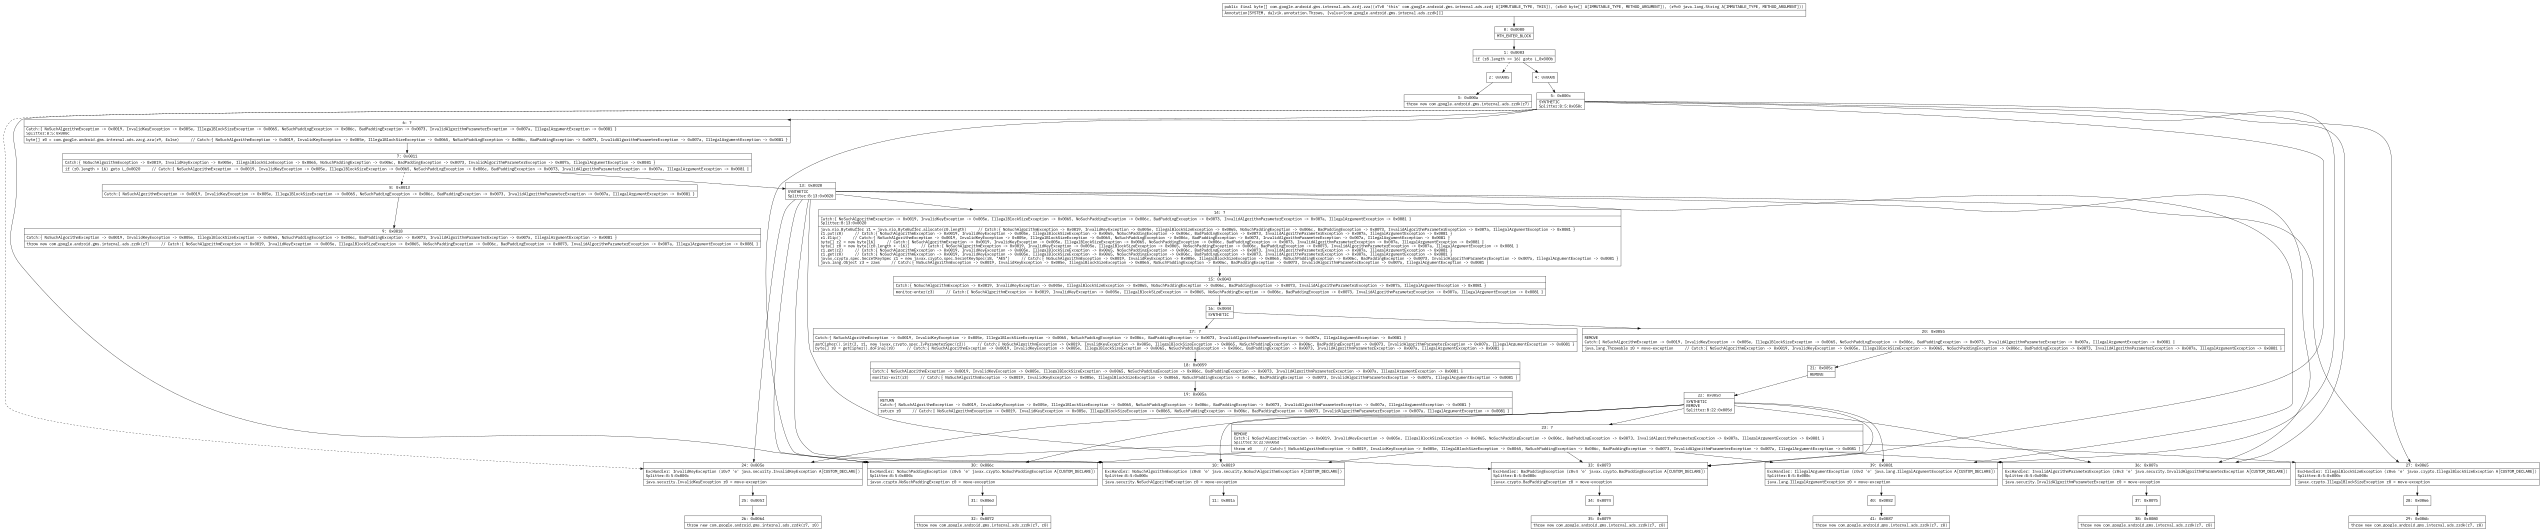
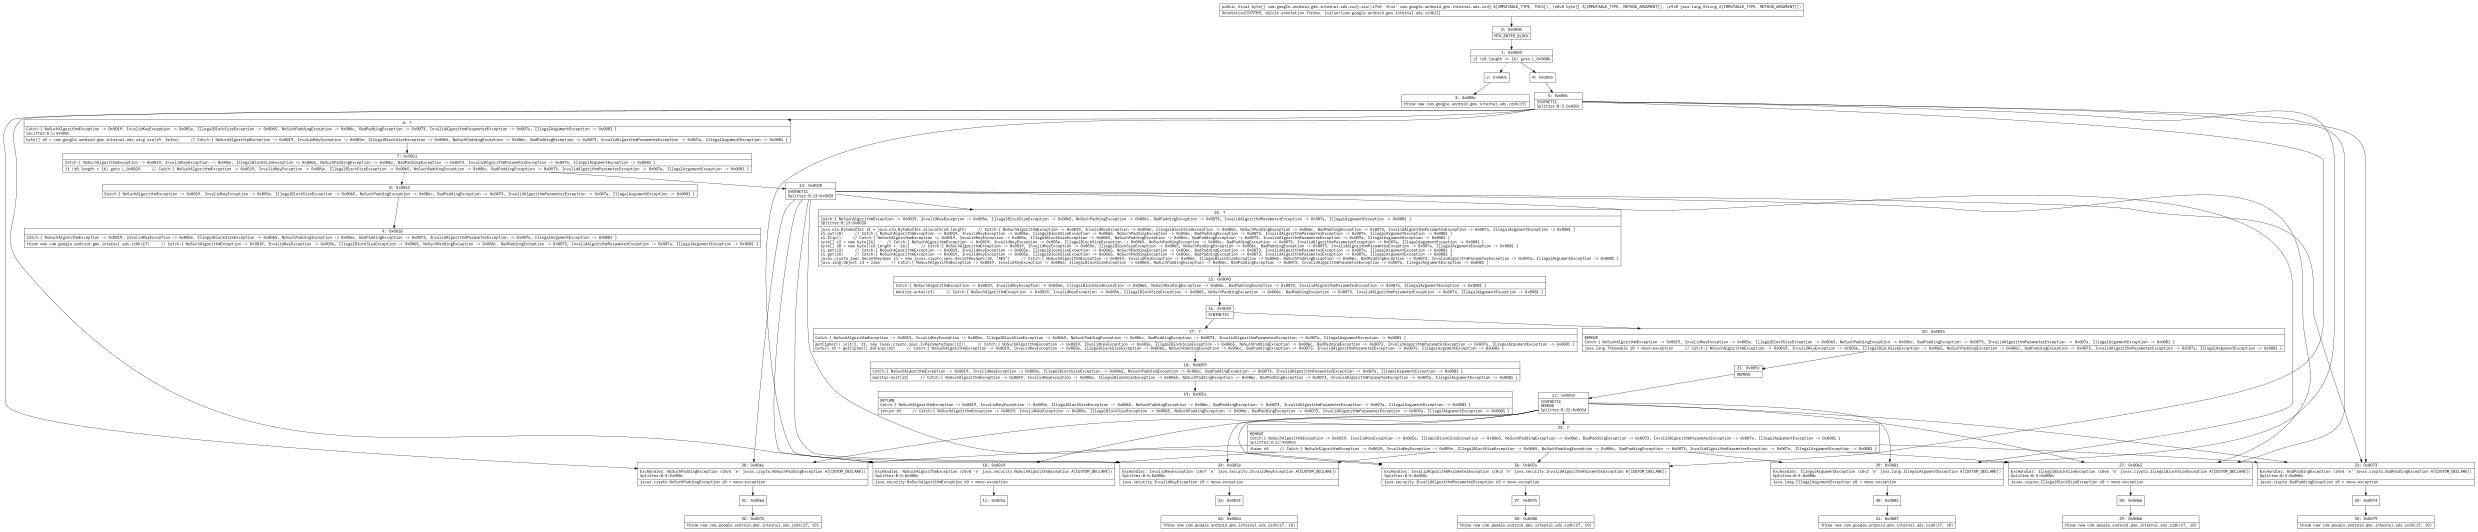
(7, 125) -> (856, 149)
none -> (1837, 418)
